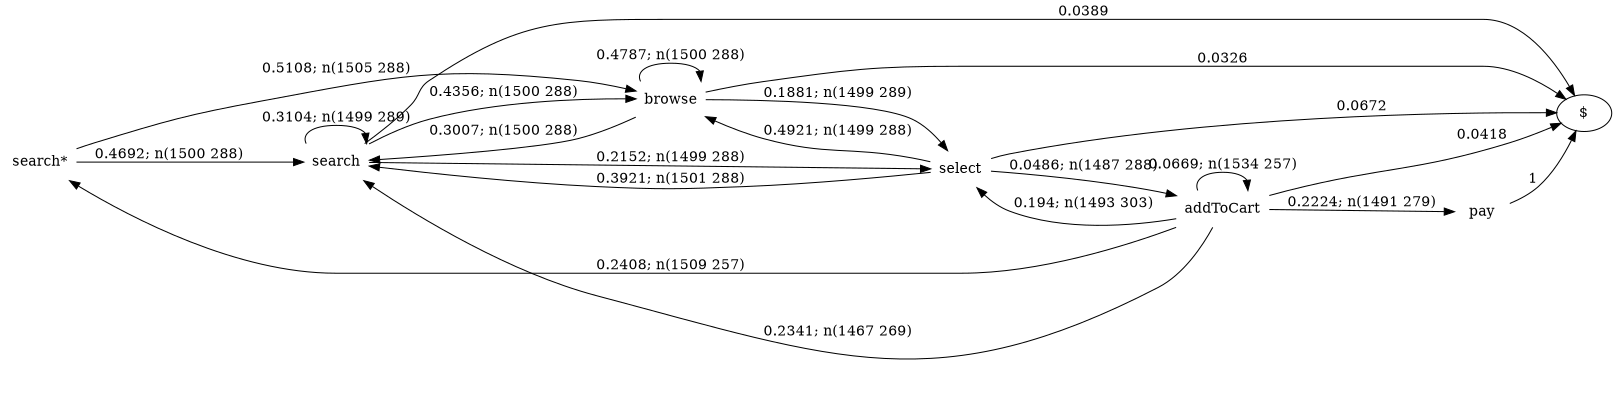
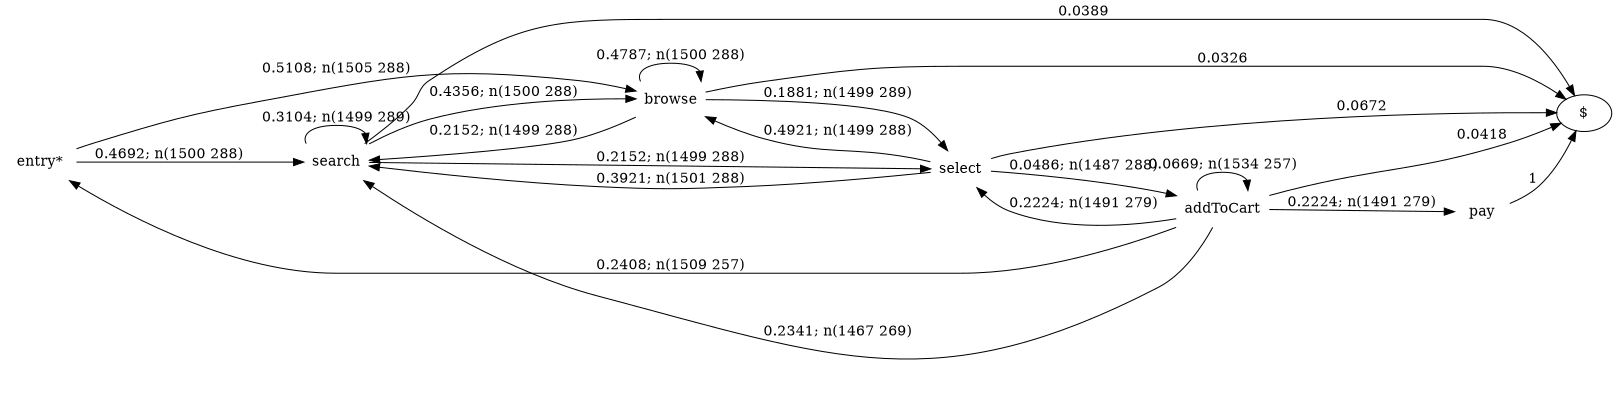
(504, 131) -> (504, 131)
(40, 162) -> (40, 162)
(1084, 203) -> (1084, 203)
